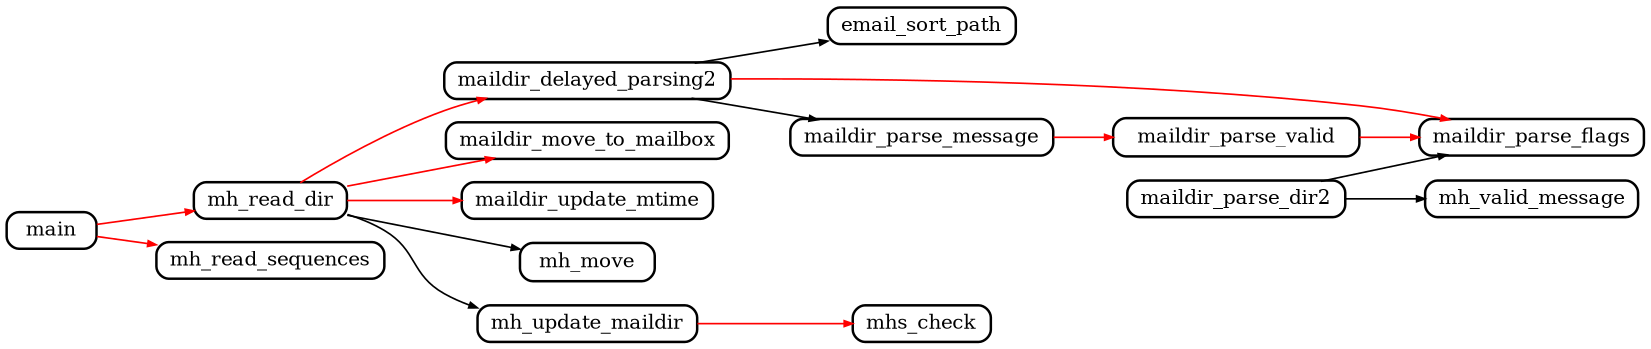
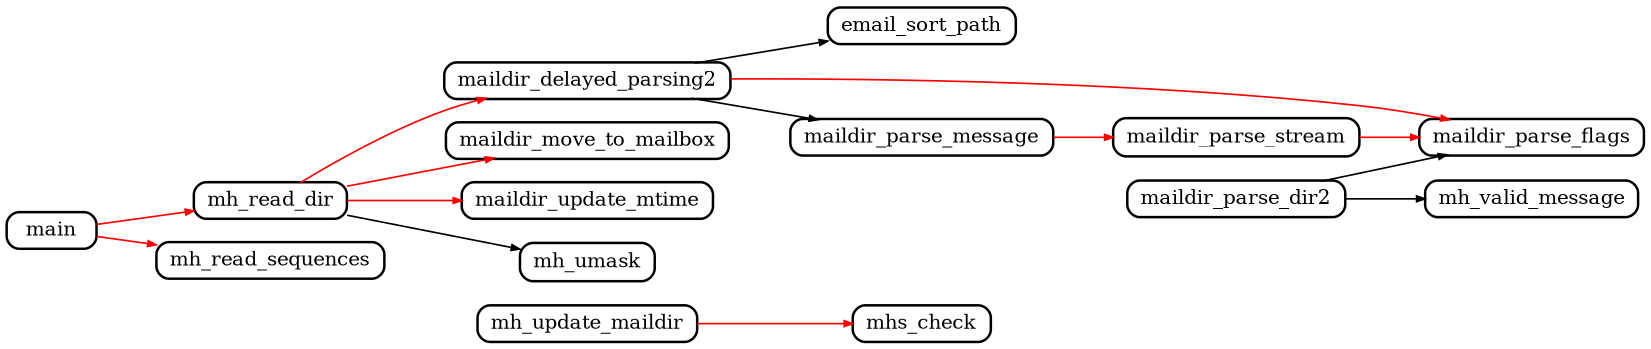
(1236, 137) -> (1236, 137)
(411, 257) -> none
(587, 262) -> (587, 262)
